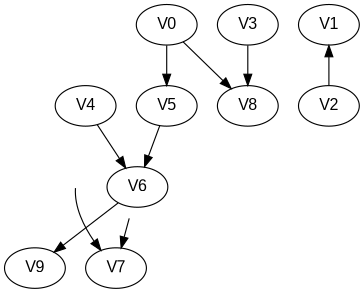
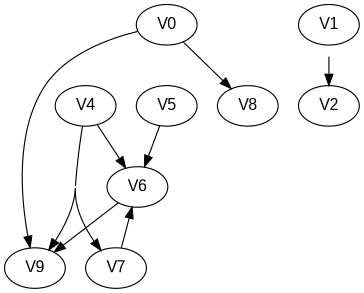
(248, 25) -> none
(167, 60) -> (35, 106)
(329, 71) -> (329, 65)
none -> (78, 156)
(127, 228) -> (125, 233)
